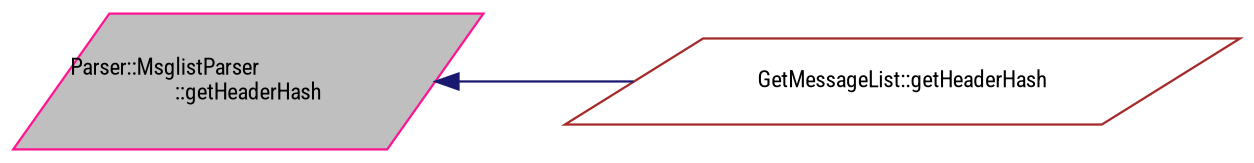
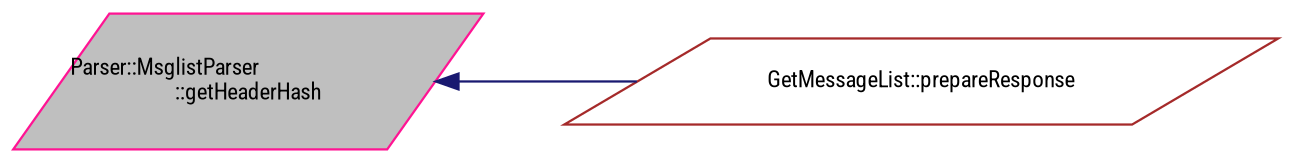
(902, 82) -> (921, 82)
